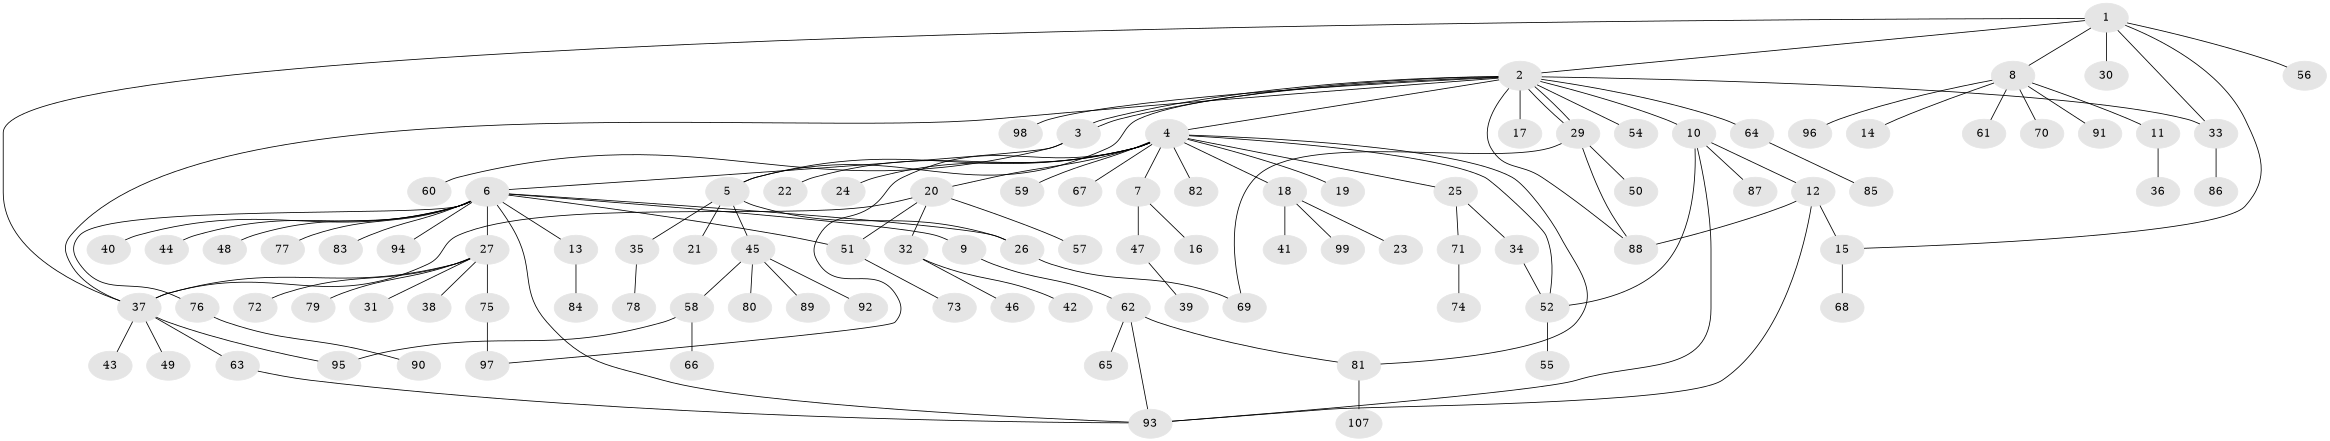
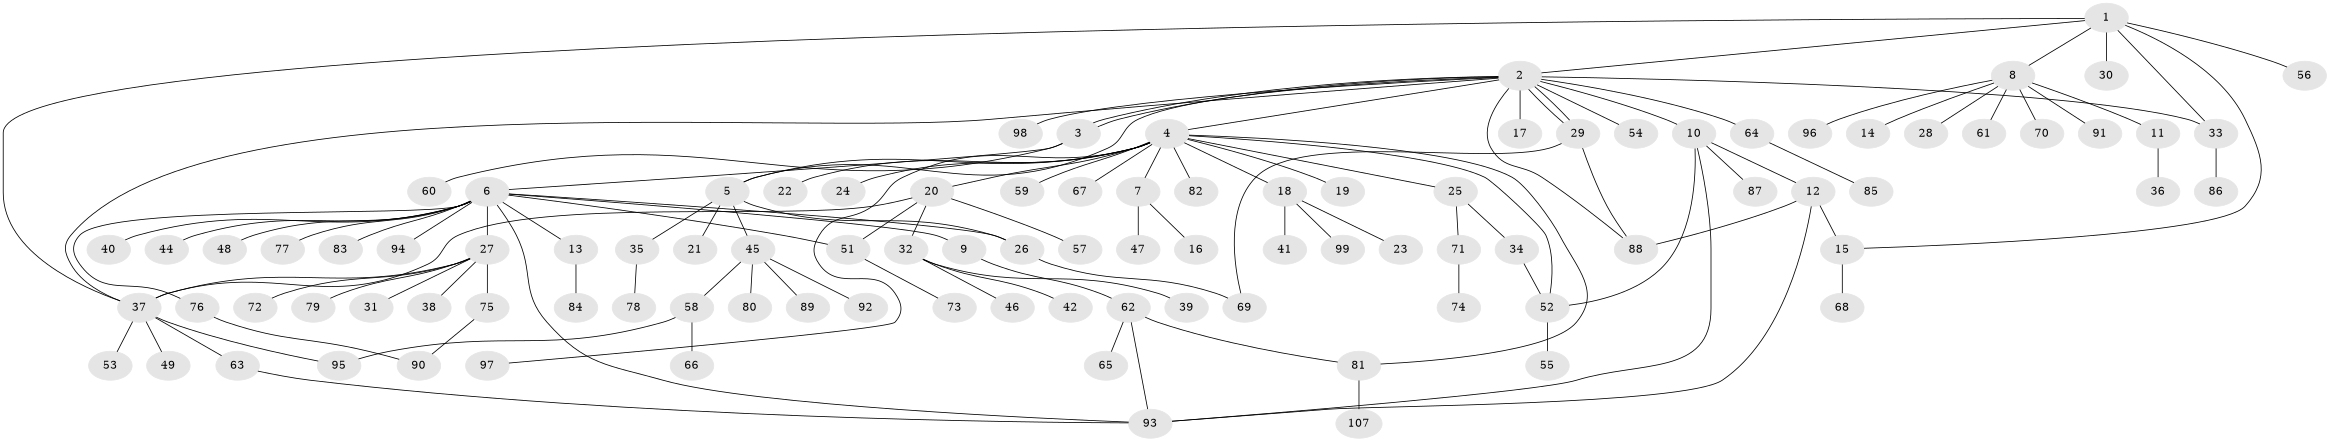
none -> (1926, 134)
(1636, 192) -> none
(1160, 276) -> (1021, 278)
(487, 336) -> (453, 337)
(110, 366) -> (110, 366)
